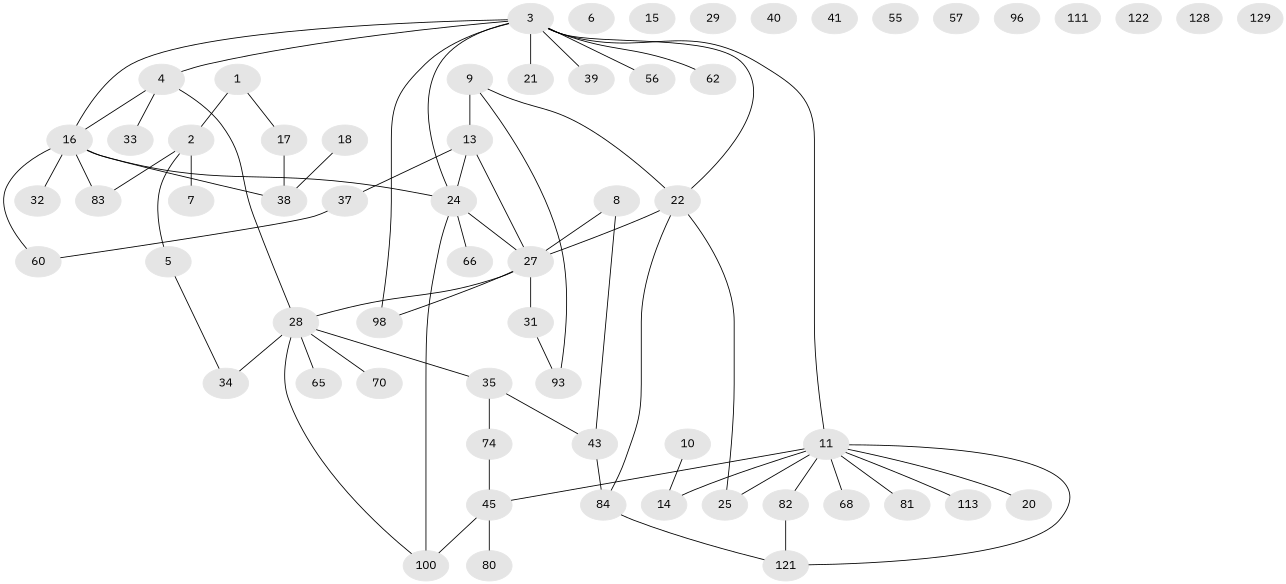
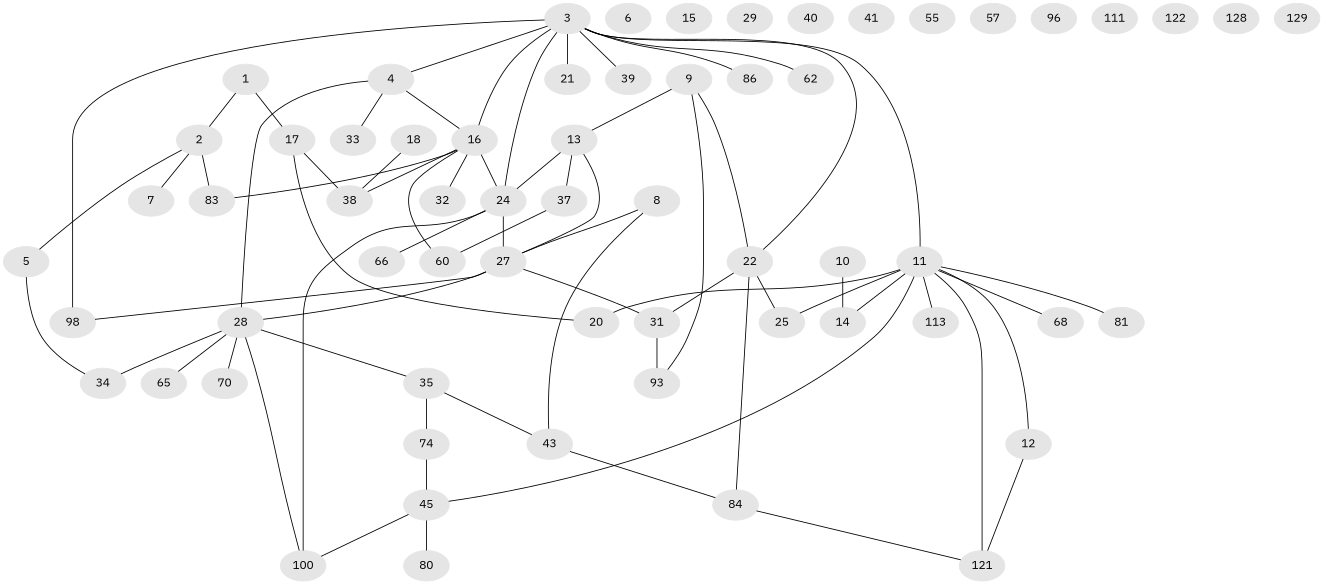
(652, 79) -> (750, 79)
(605, 233) -> (714, 285)
none -> (420, 300)
(786, 505) -> (1029, 444)
